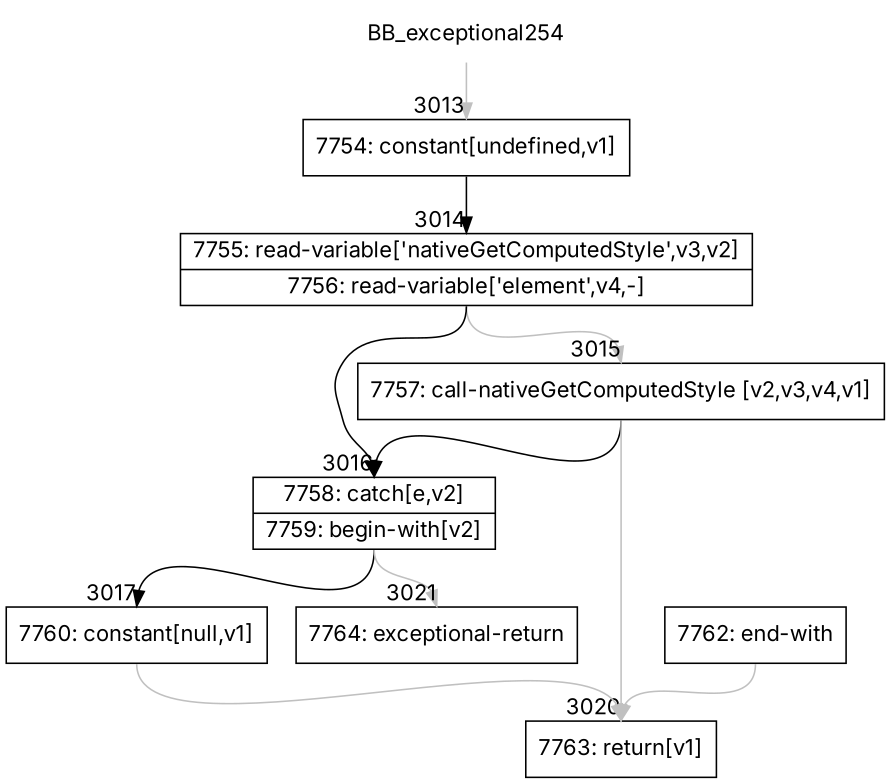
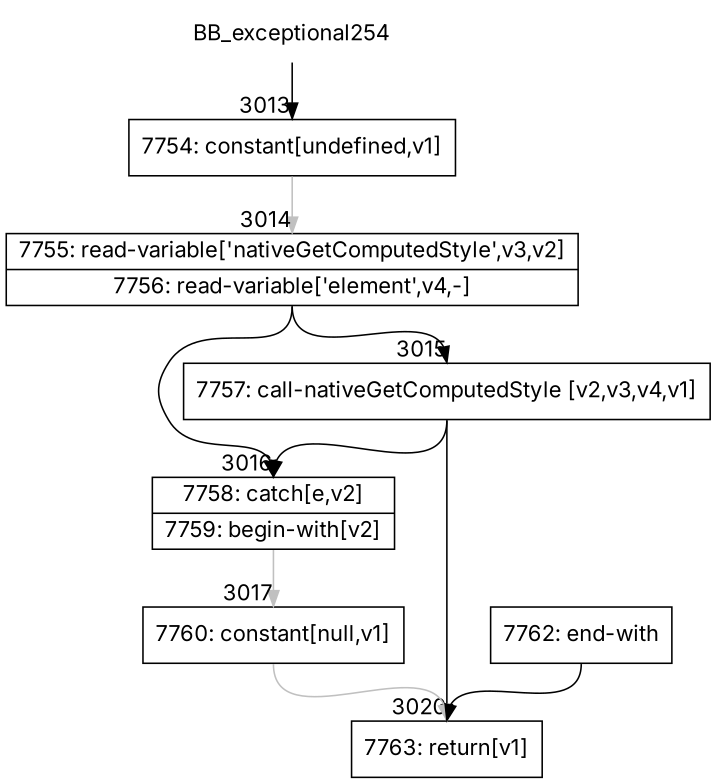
(466, 83) -> (292, 83)
(466, 197) -> (292, 197)
(536, 335) -> (362, 335)
(621, 562) -> (447, 562)
(263, 580) -> (273, 570)
(437, 635) -> none
(696, 693) -> (522, 693)
